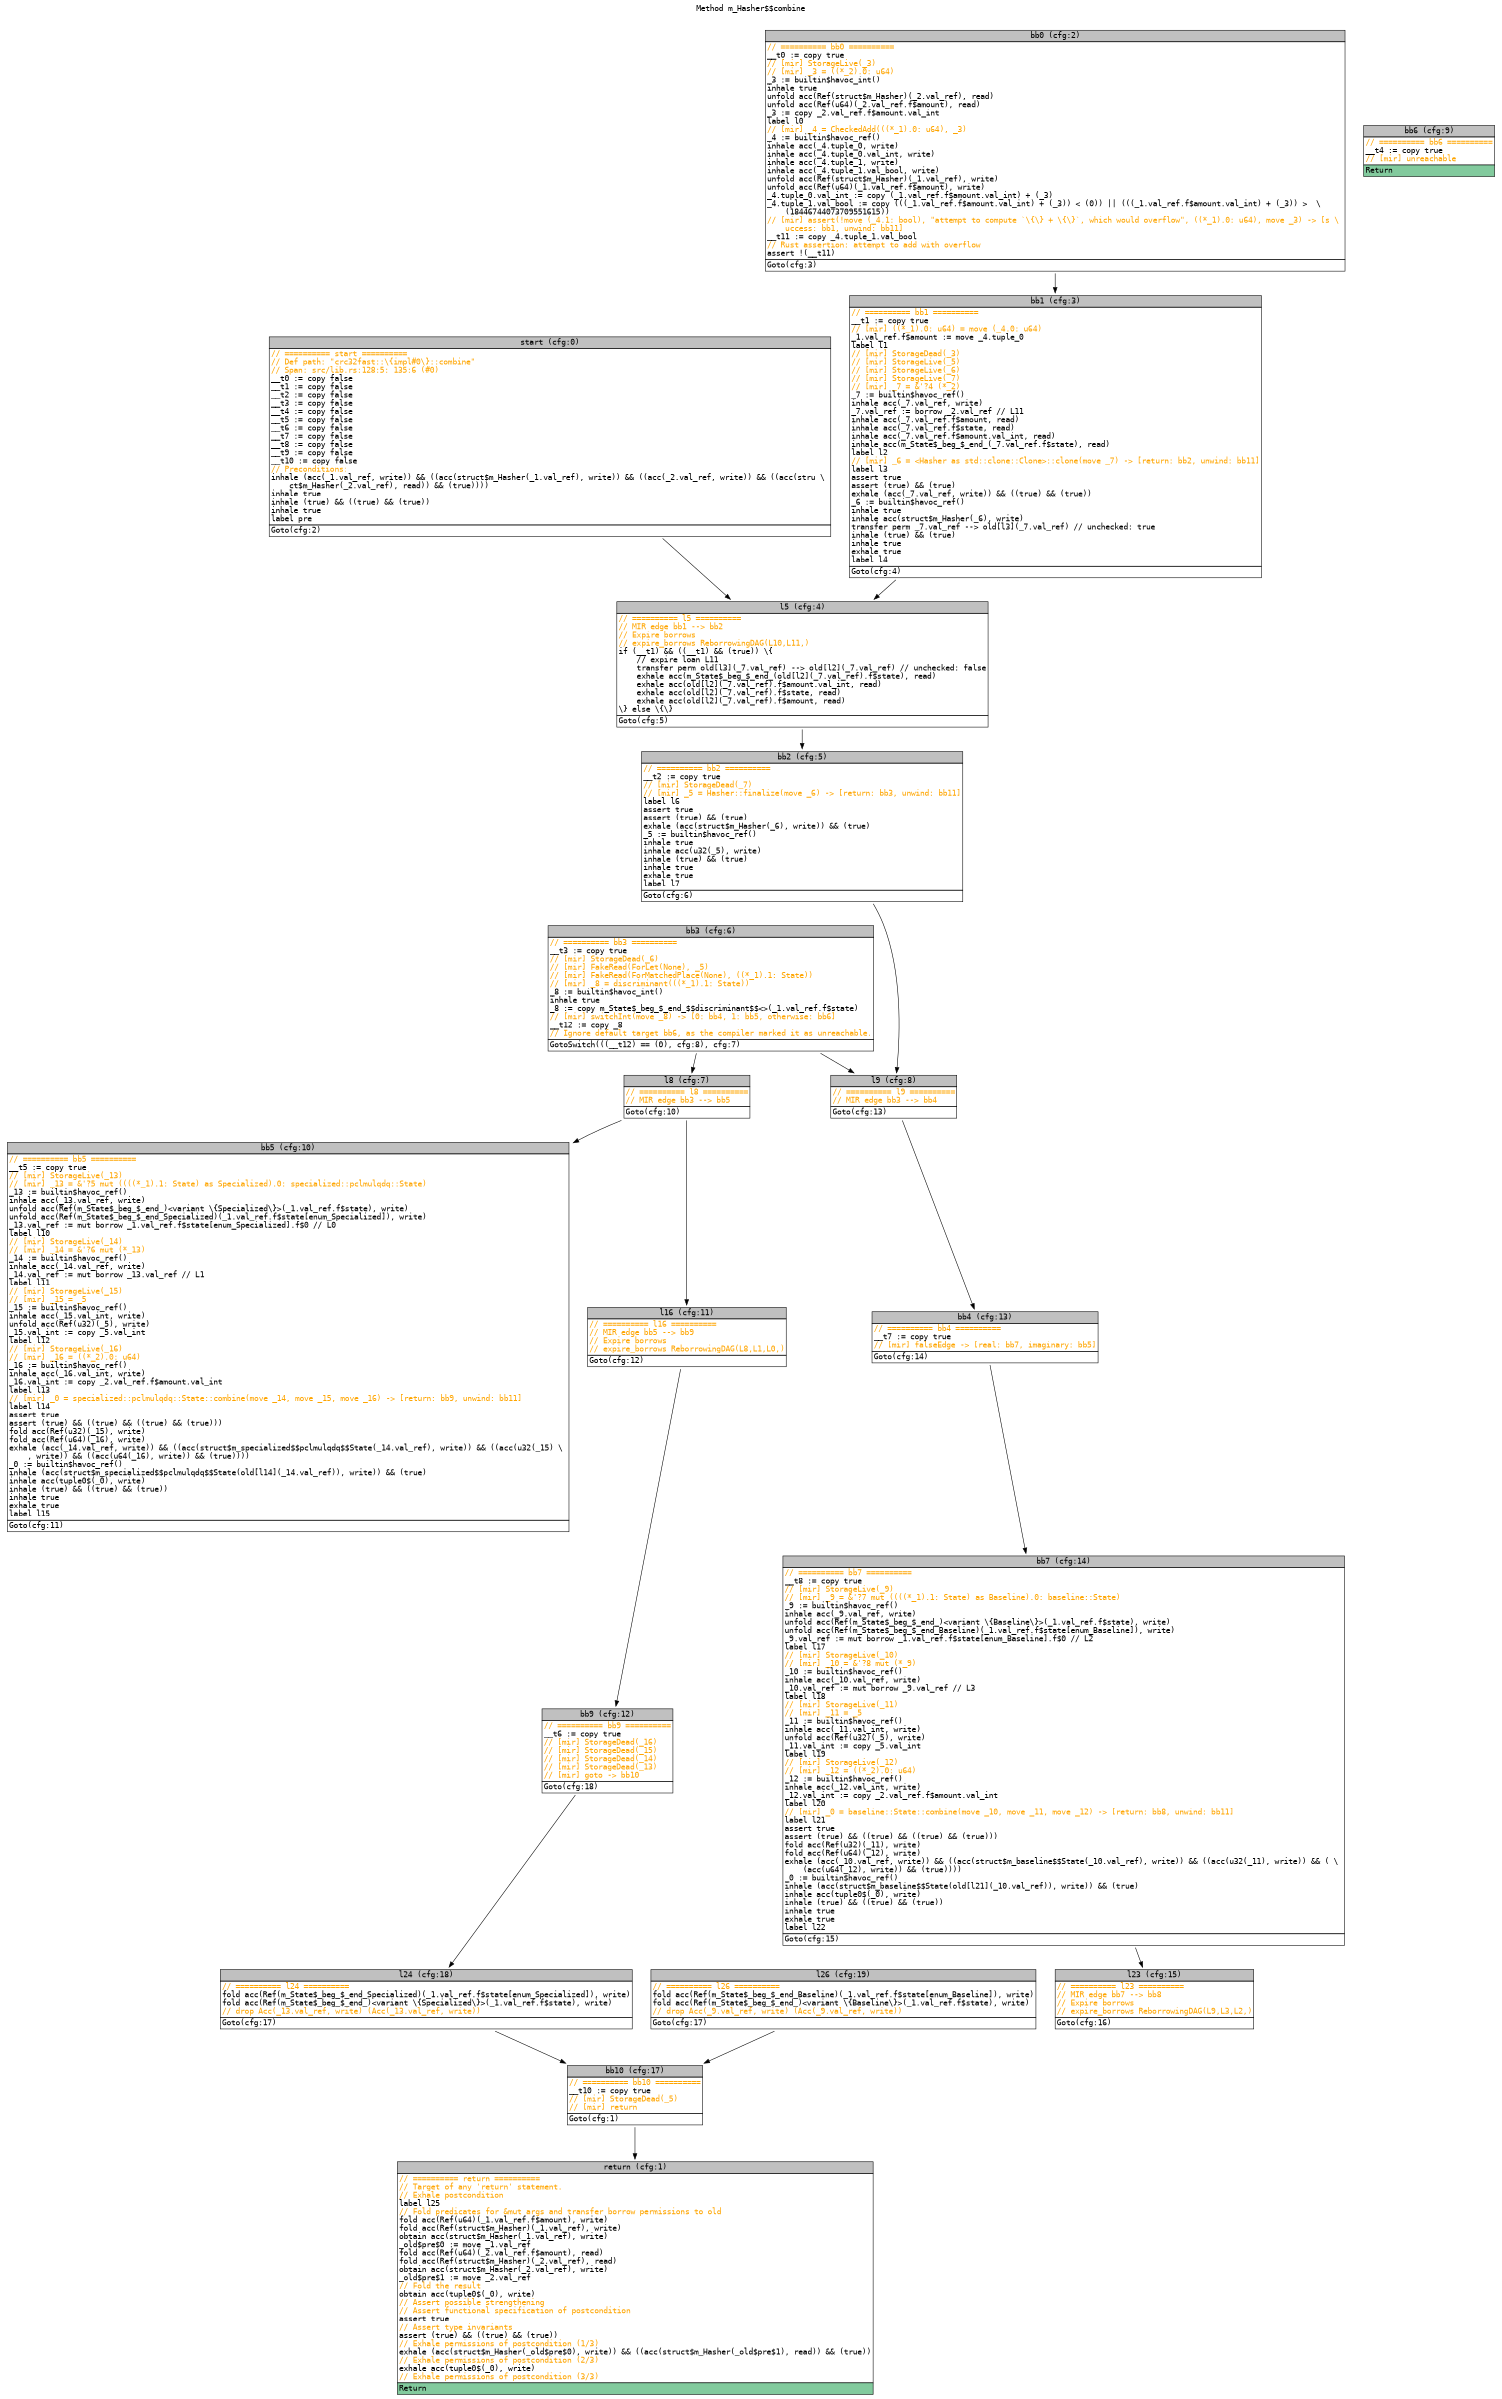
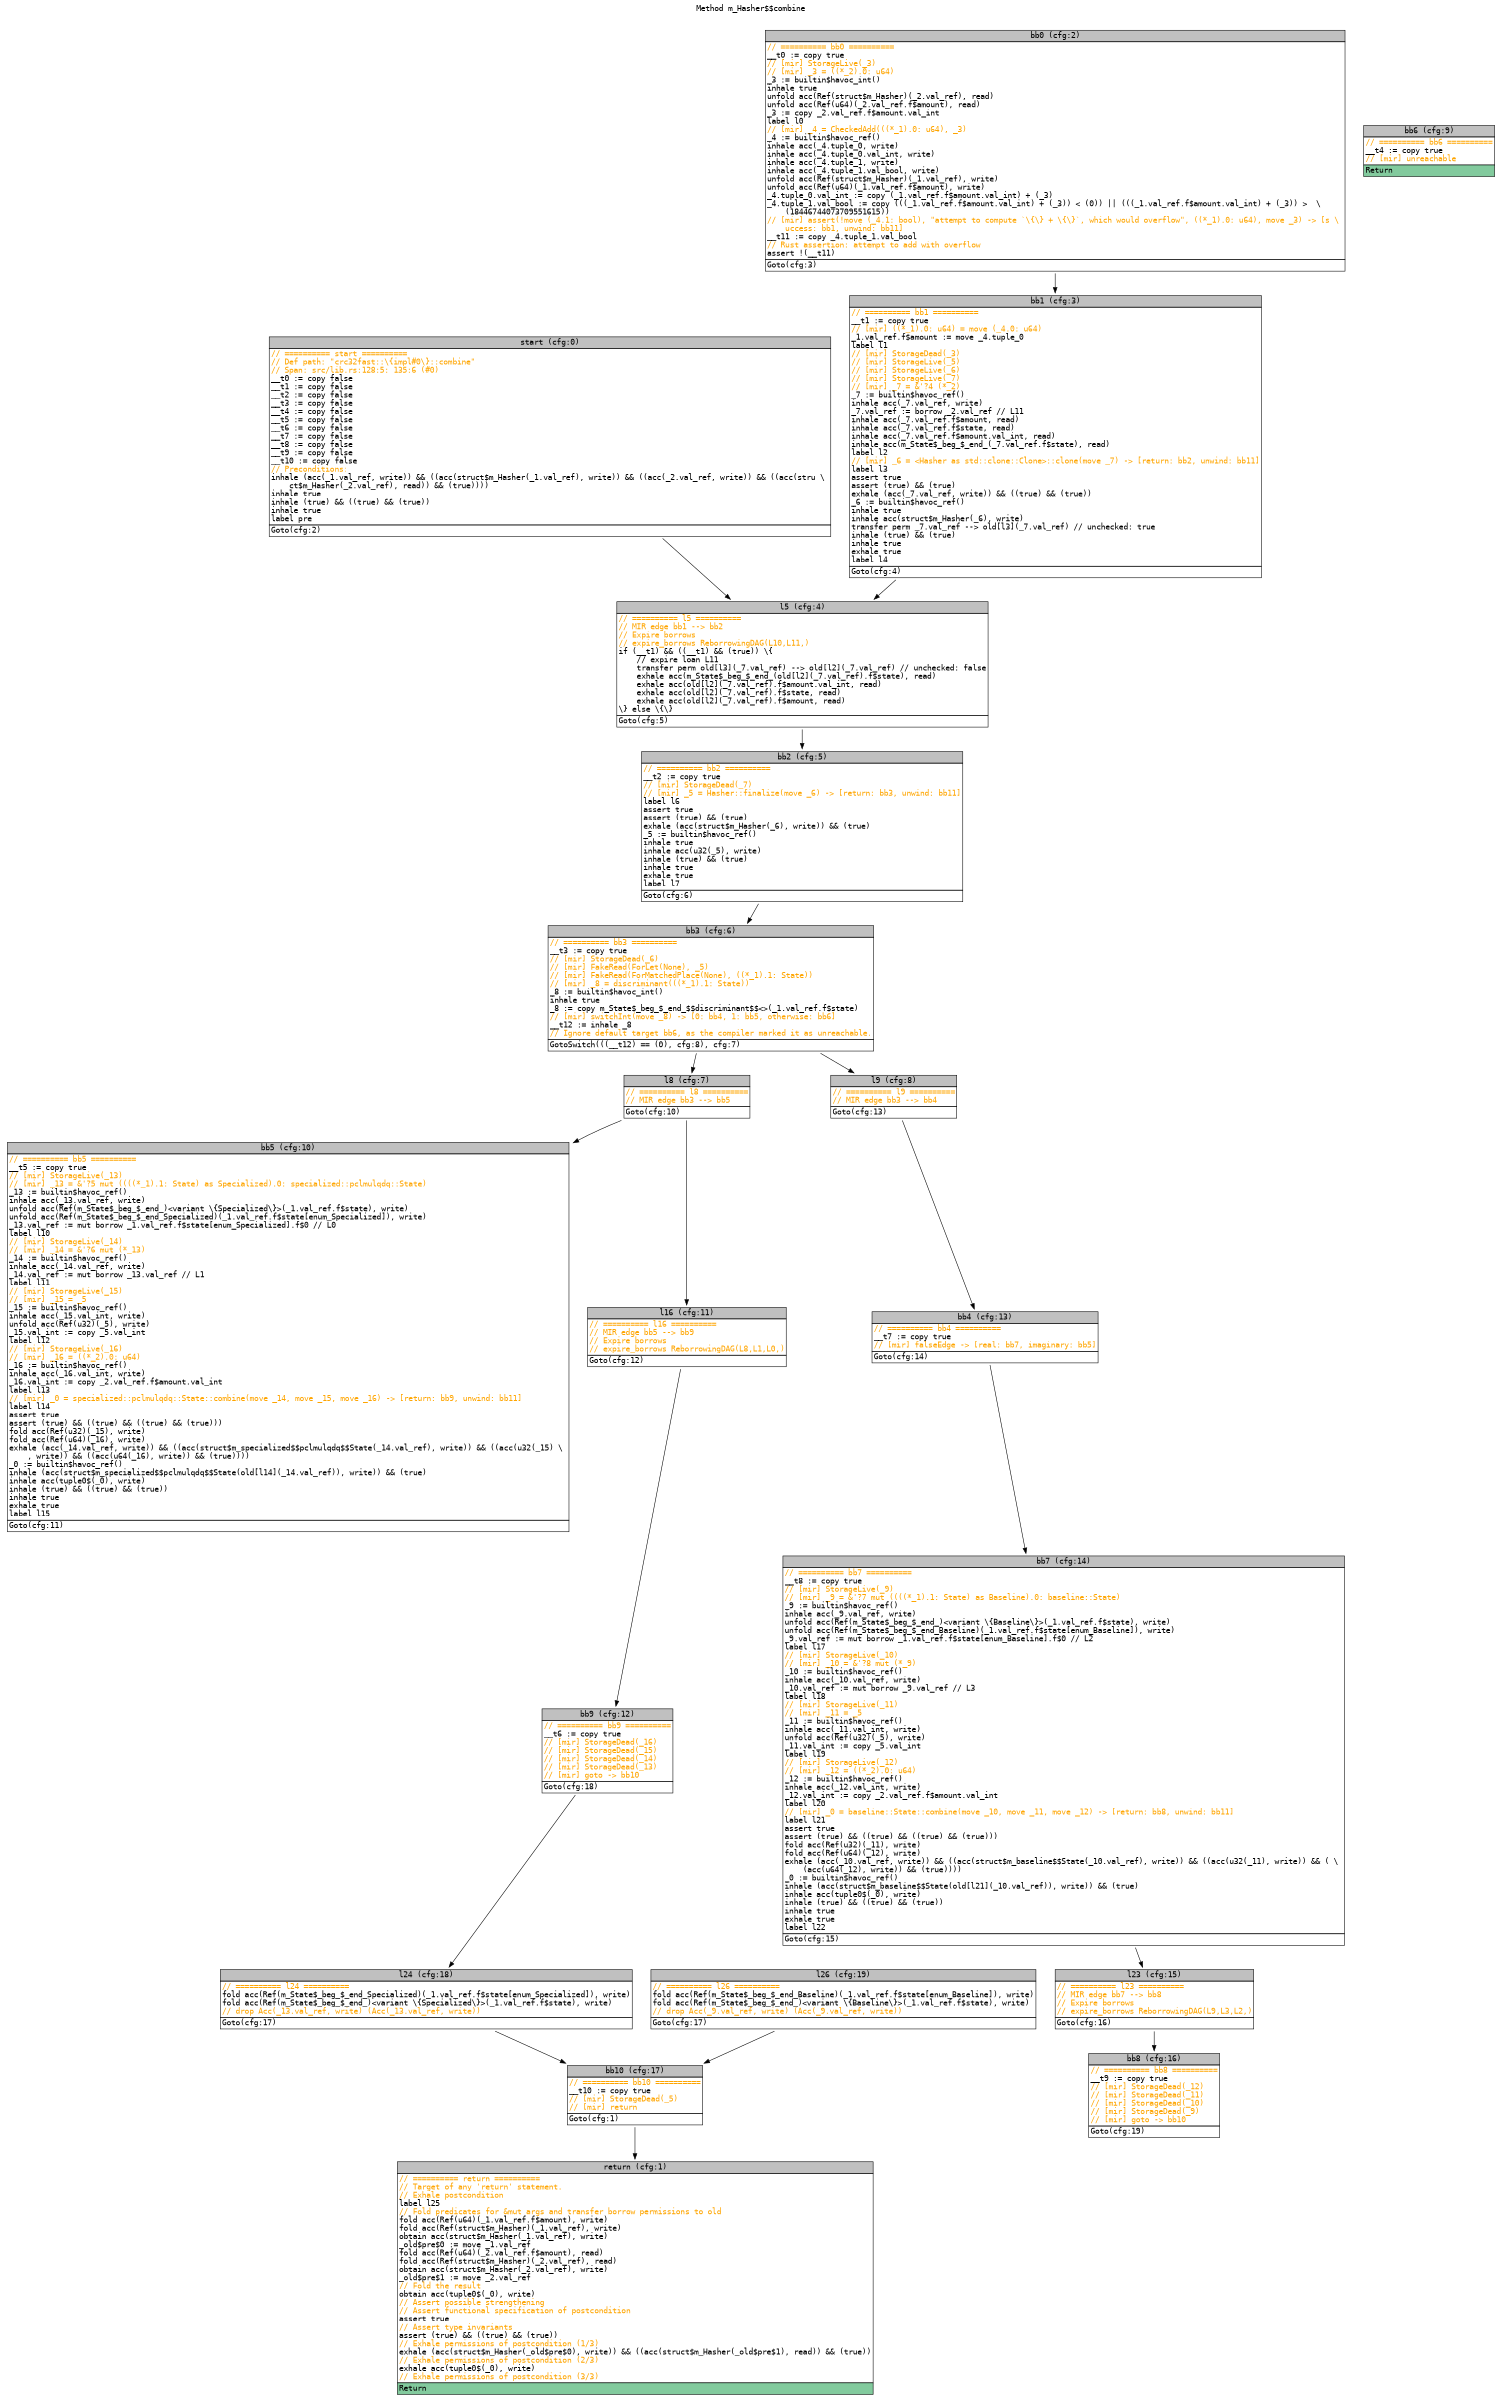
(897, 984) -> (754, 911)
(586, 1025) -> (591, 1025)
none -> (1154, 2095)
